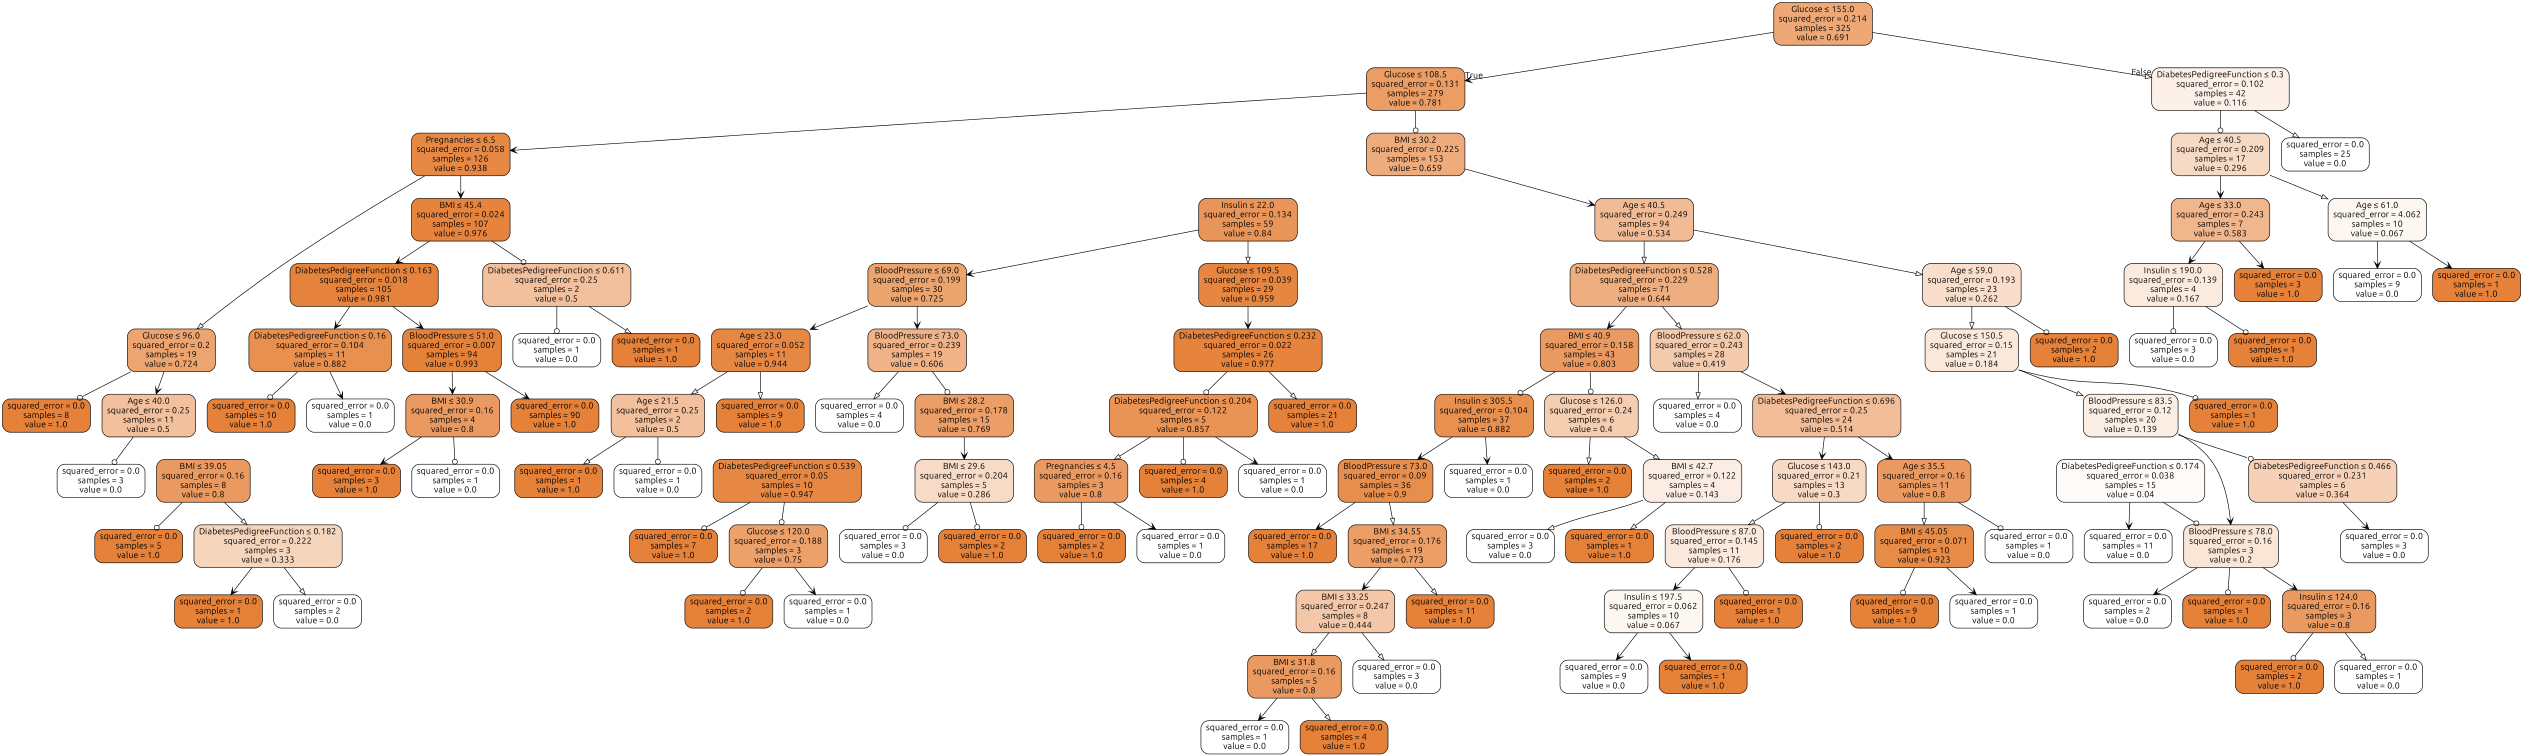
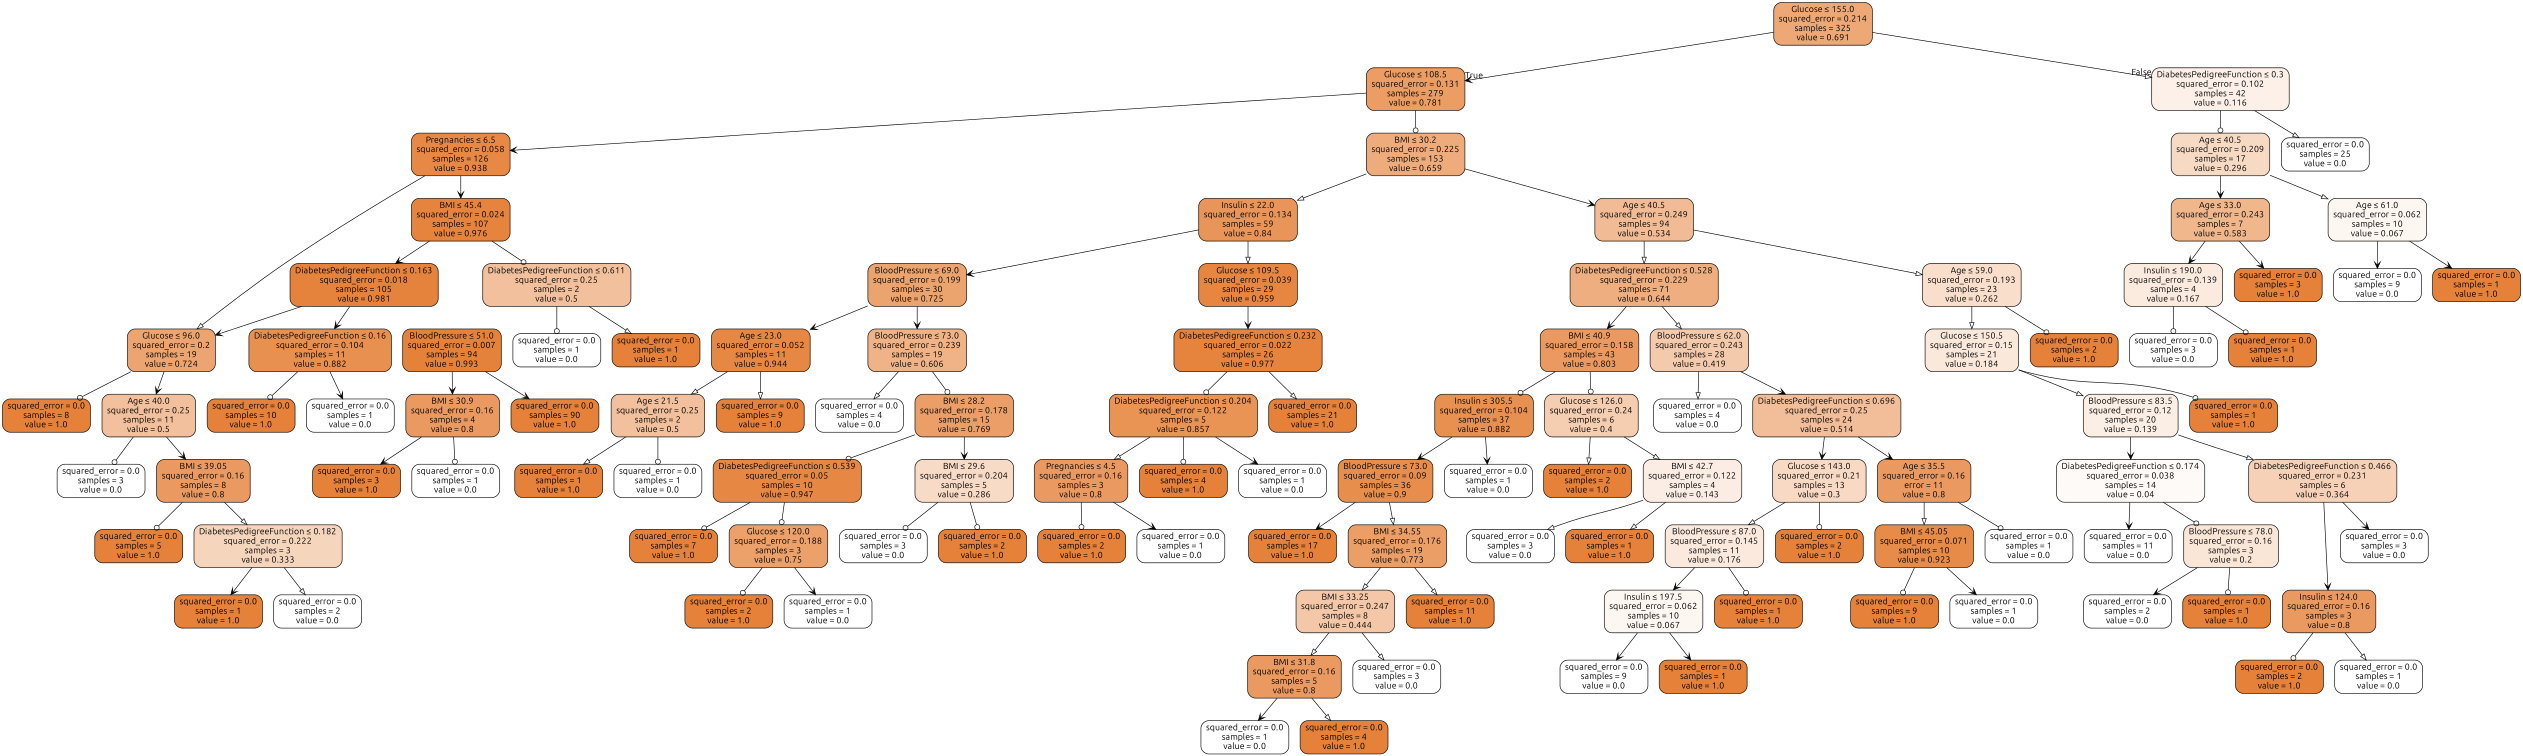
none -> (1335, 186)
(2377, 215) -> (2377, 215)
(405, 316) -> (261, 320)
none -> (174, 446)
none -> (883, 446)
(2213, 447) -> (2213, 447)
(2216, 468) -> (2131, 445)
(1924, 485) -> (1924, 485)
(2131, 485) -> (2131, 485)
(1373, 576) -> (1373, 576)
(2277, 577) -> (2326, 543)
